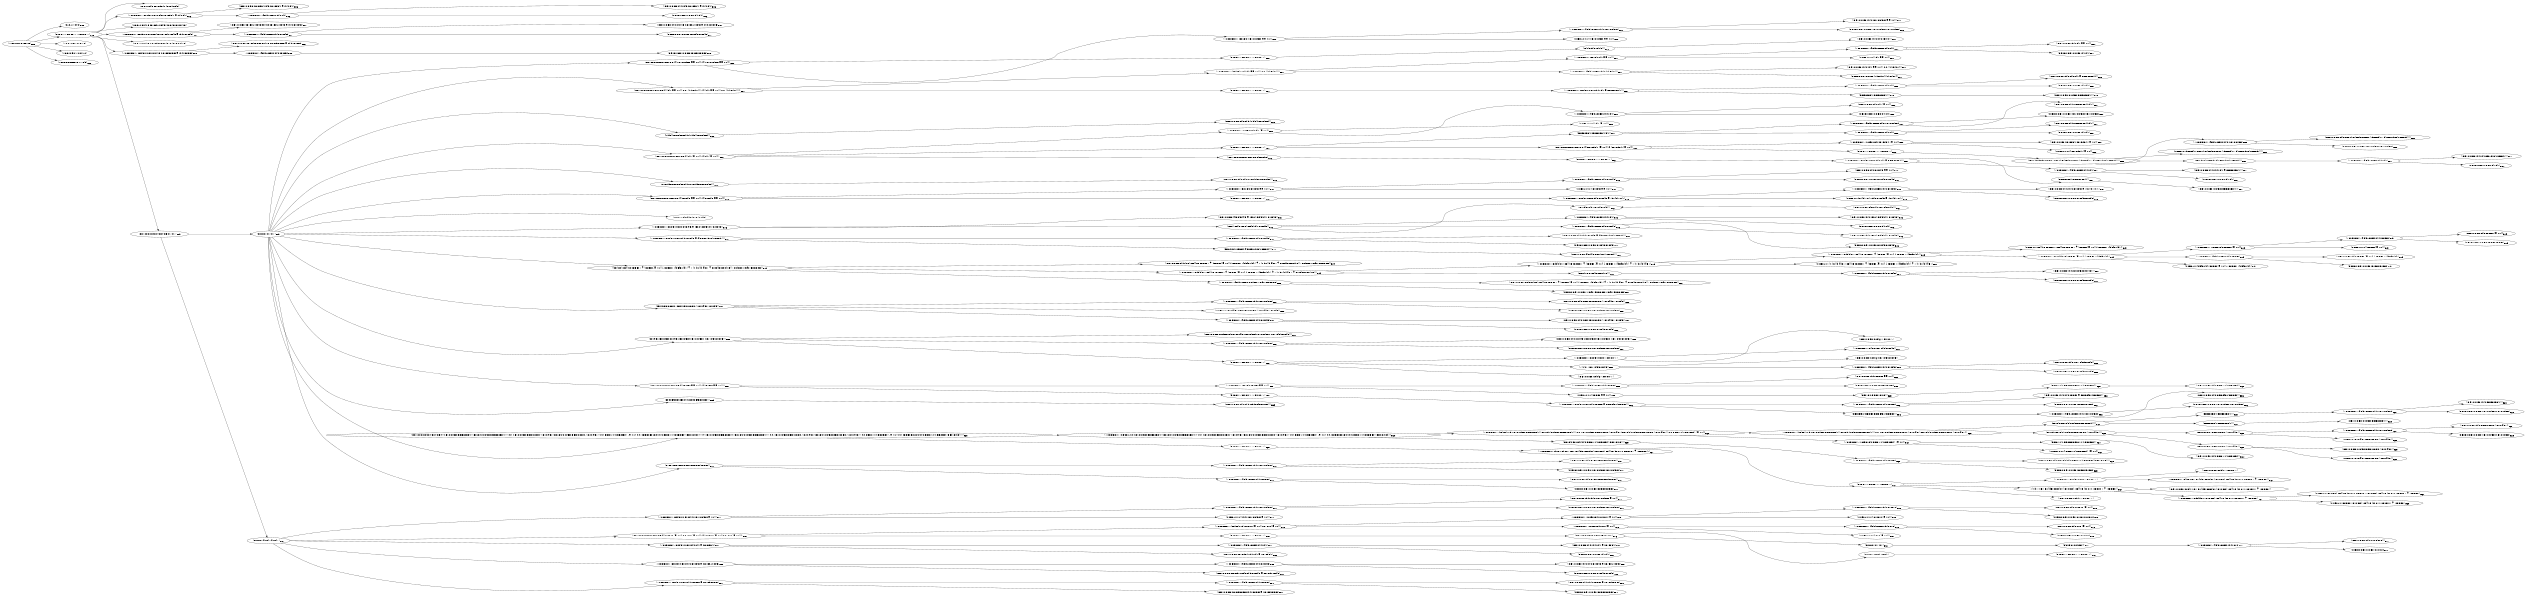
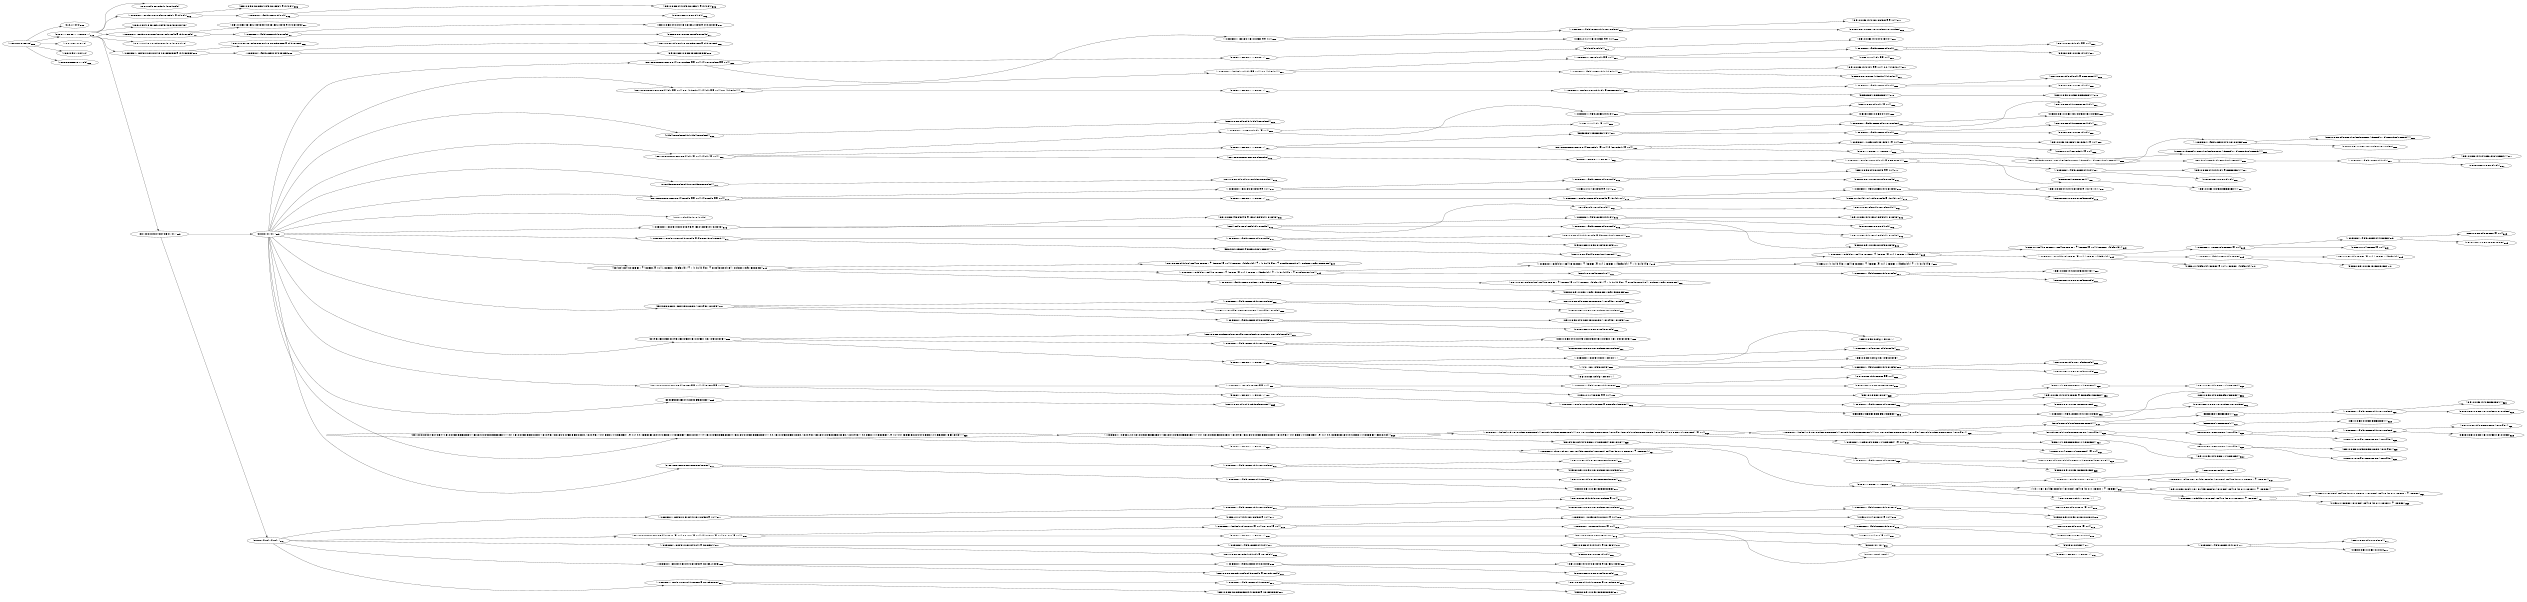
none -> (690, 44)
(1734, 207) -> (1733, 209)
